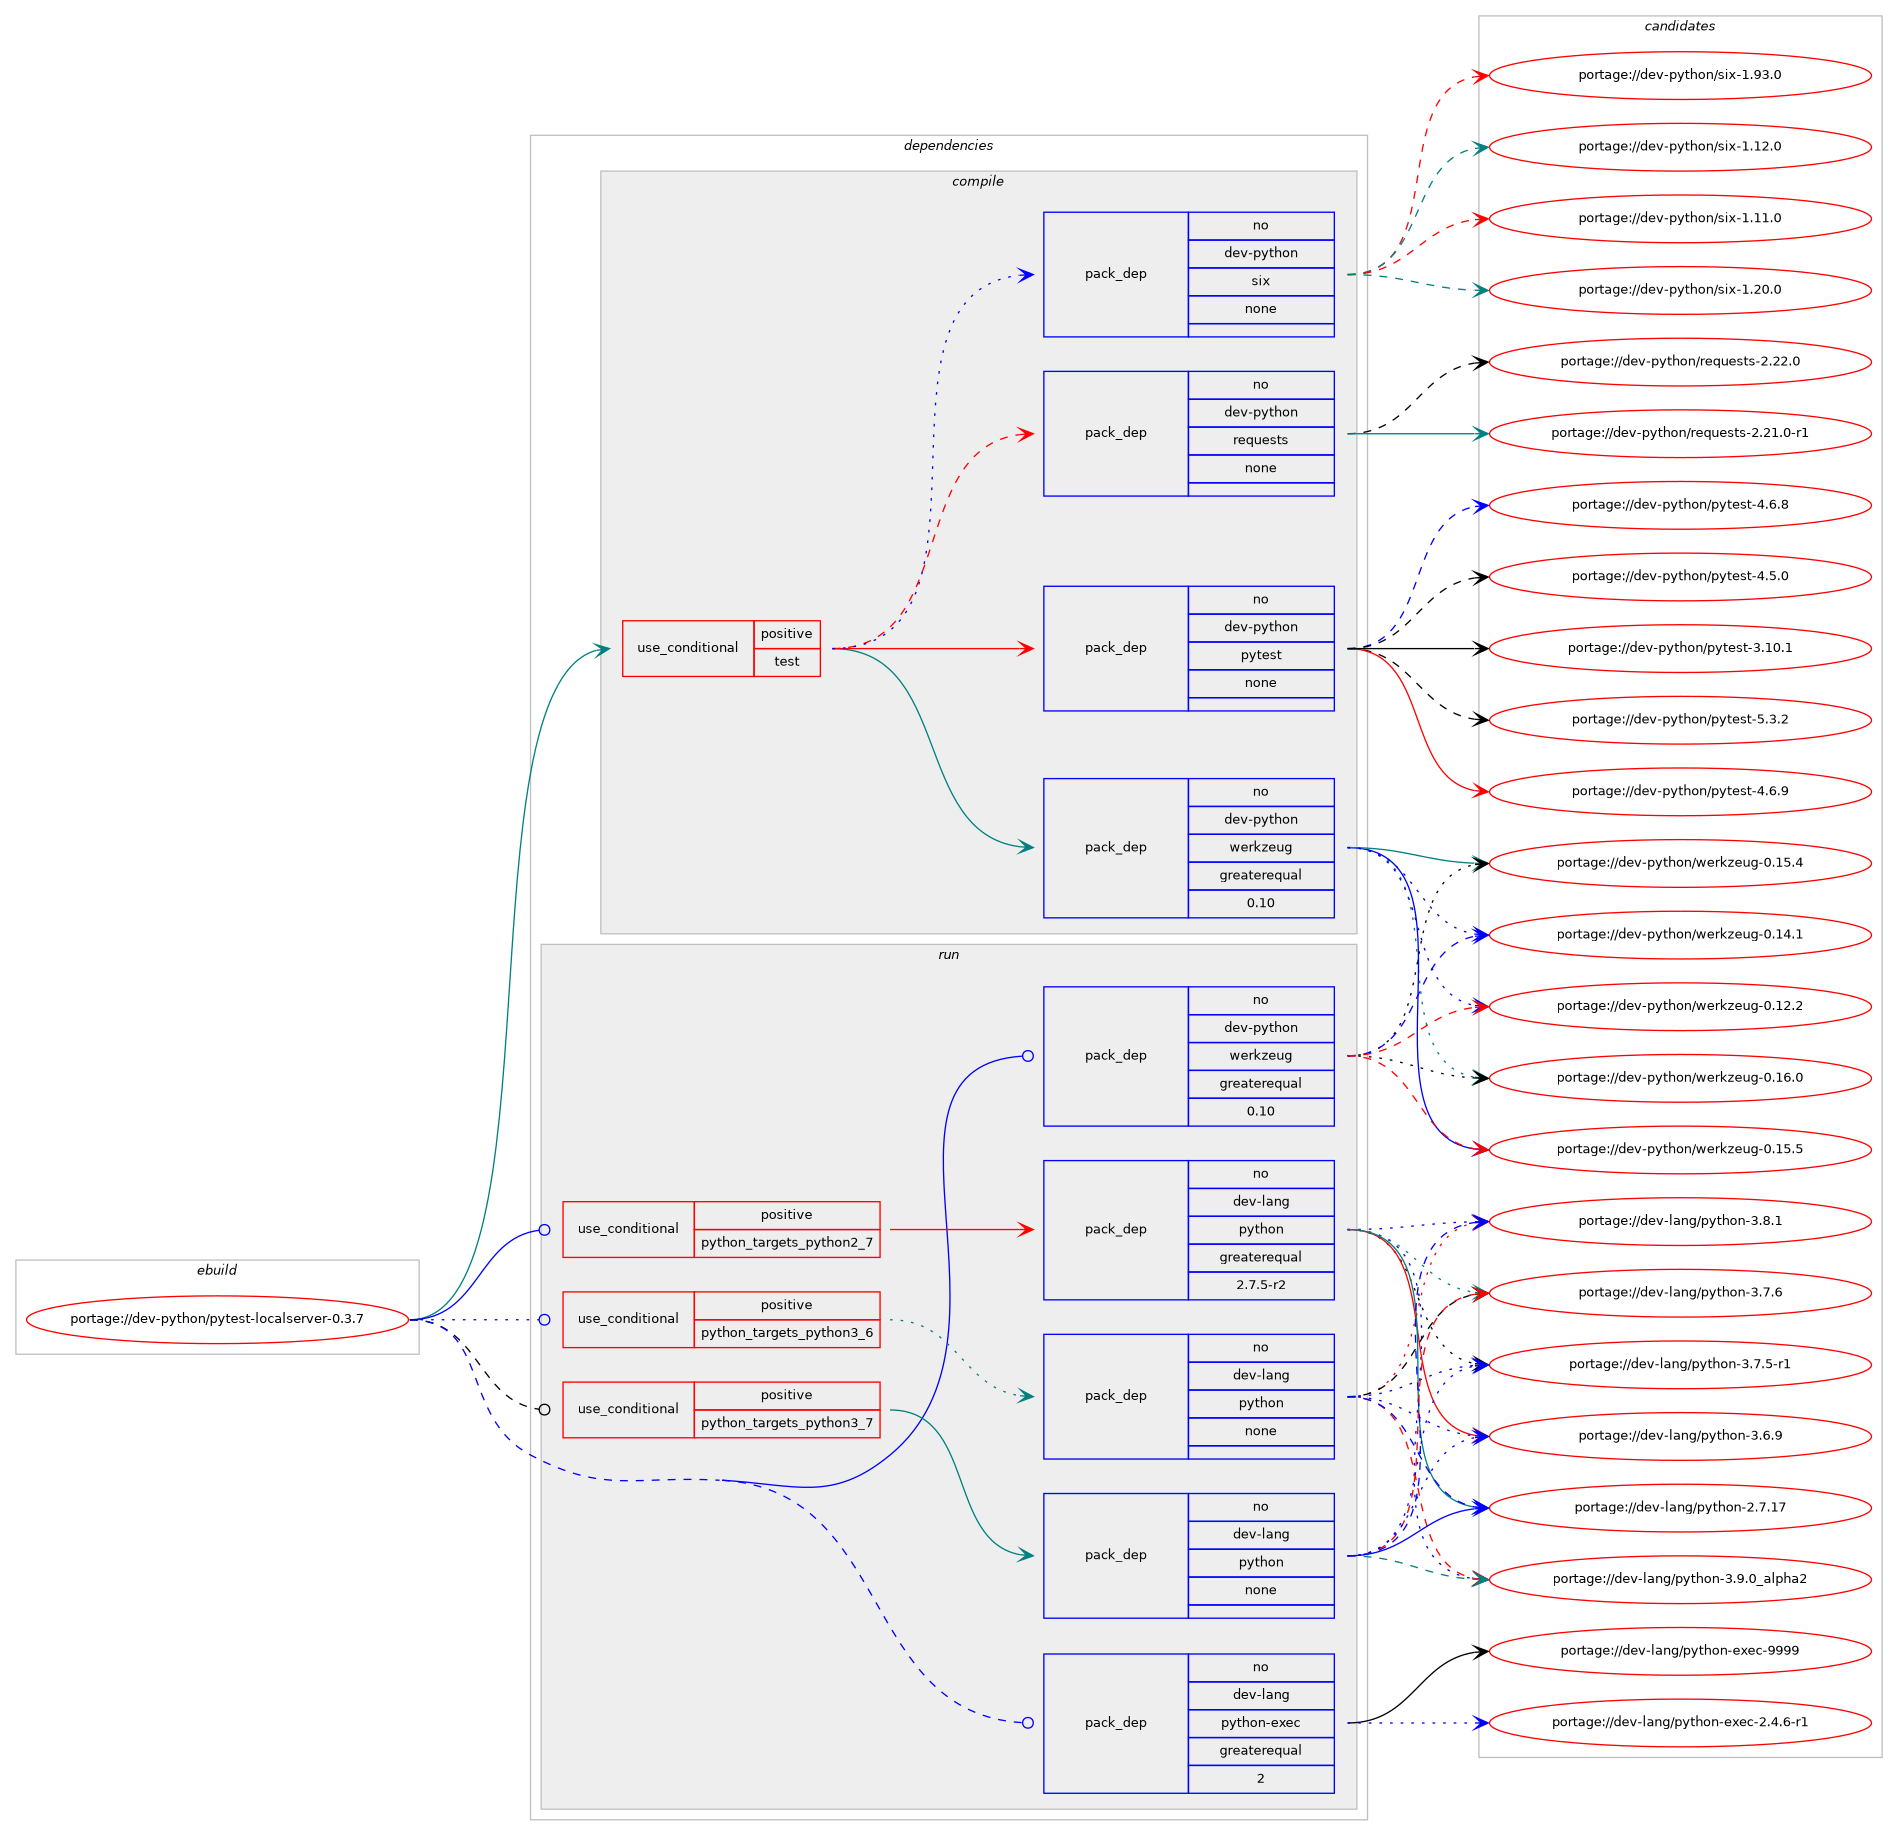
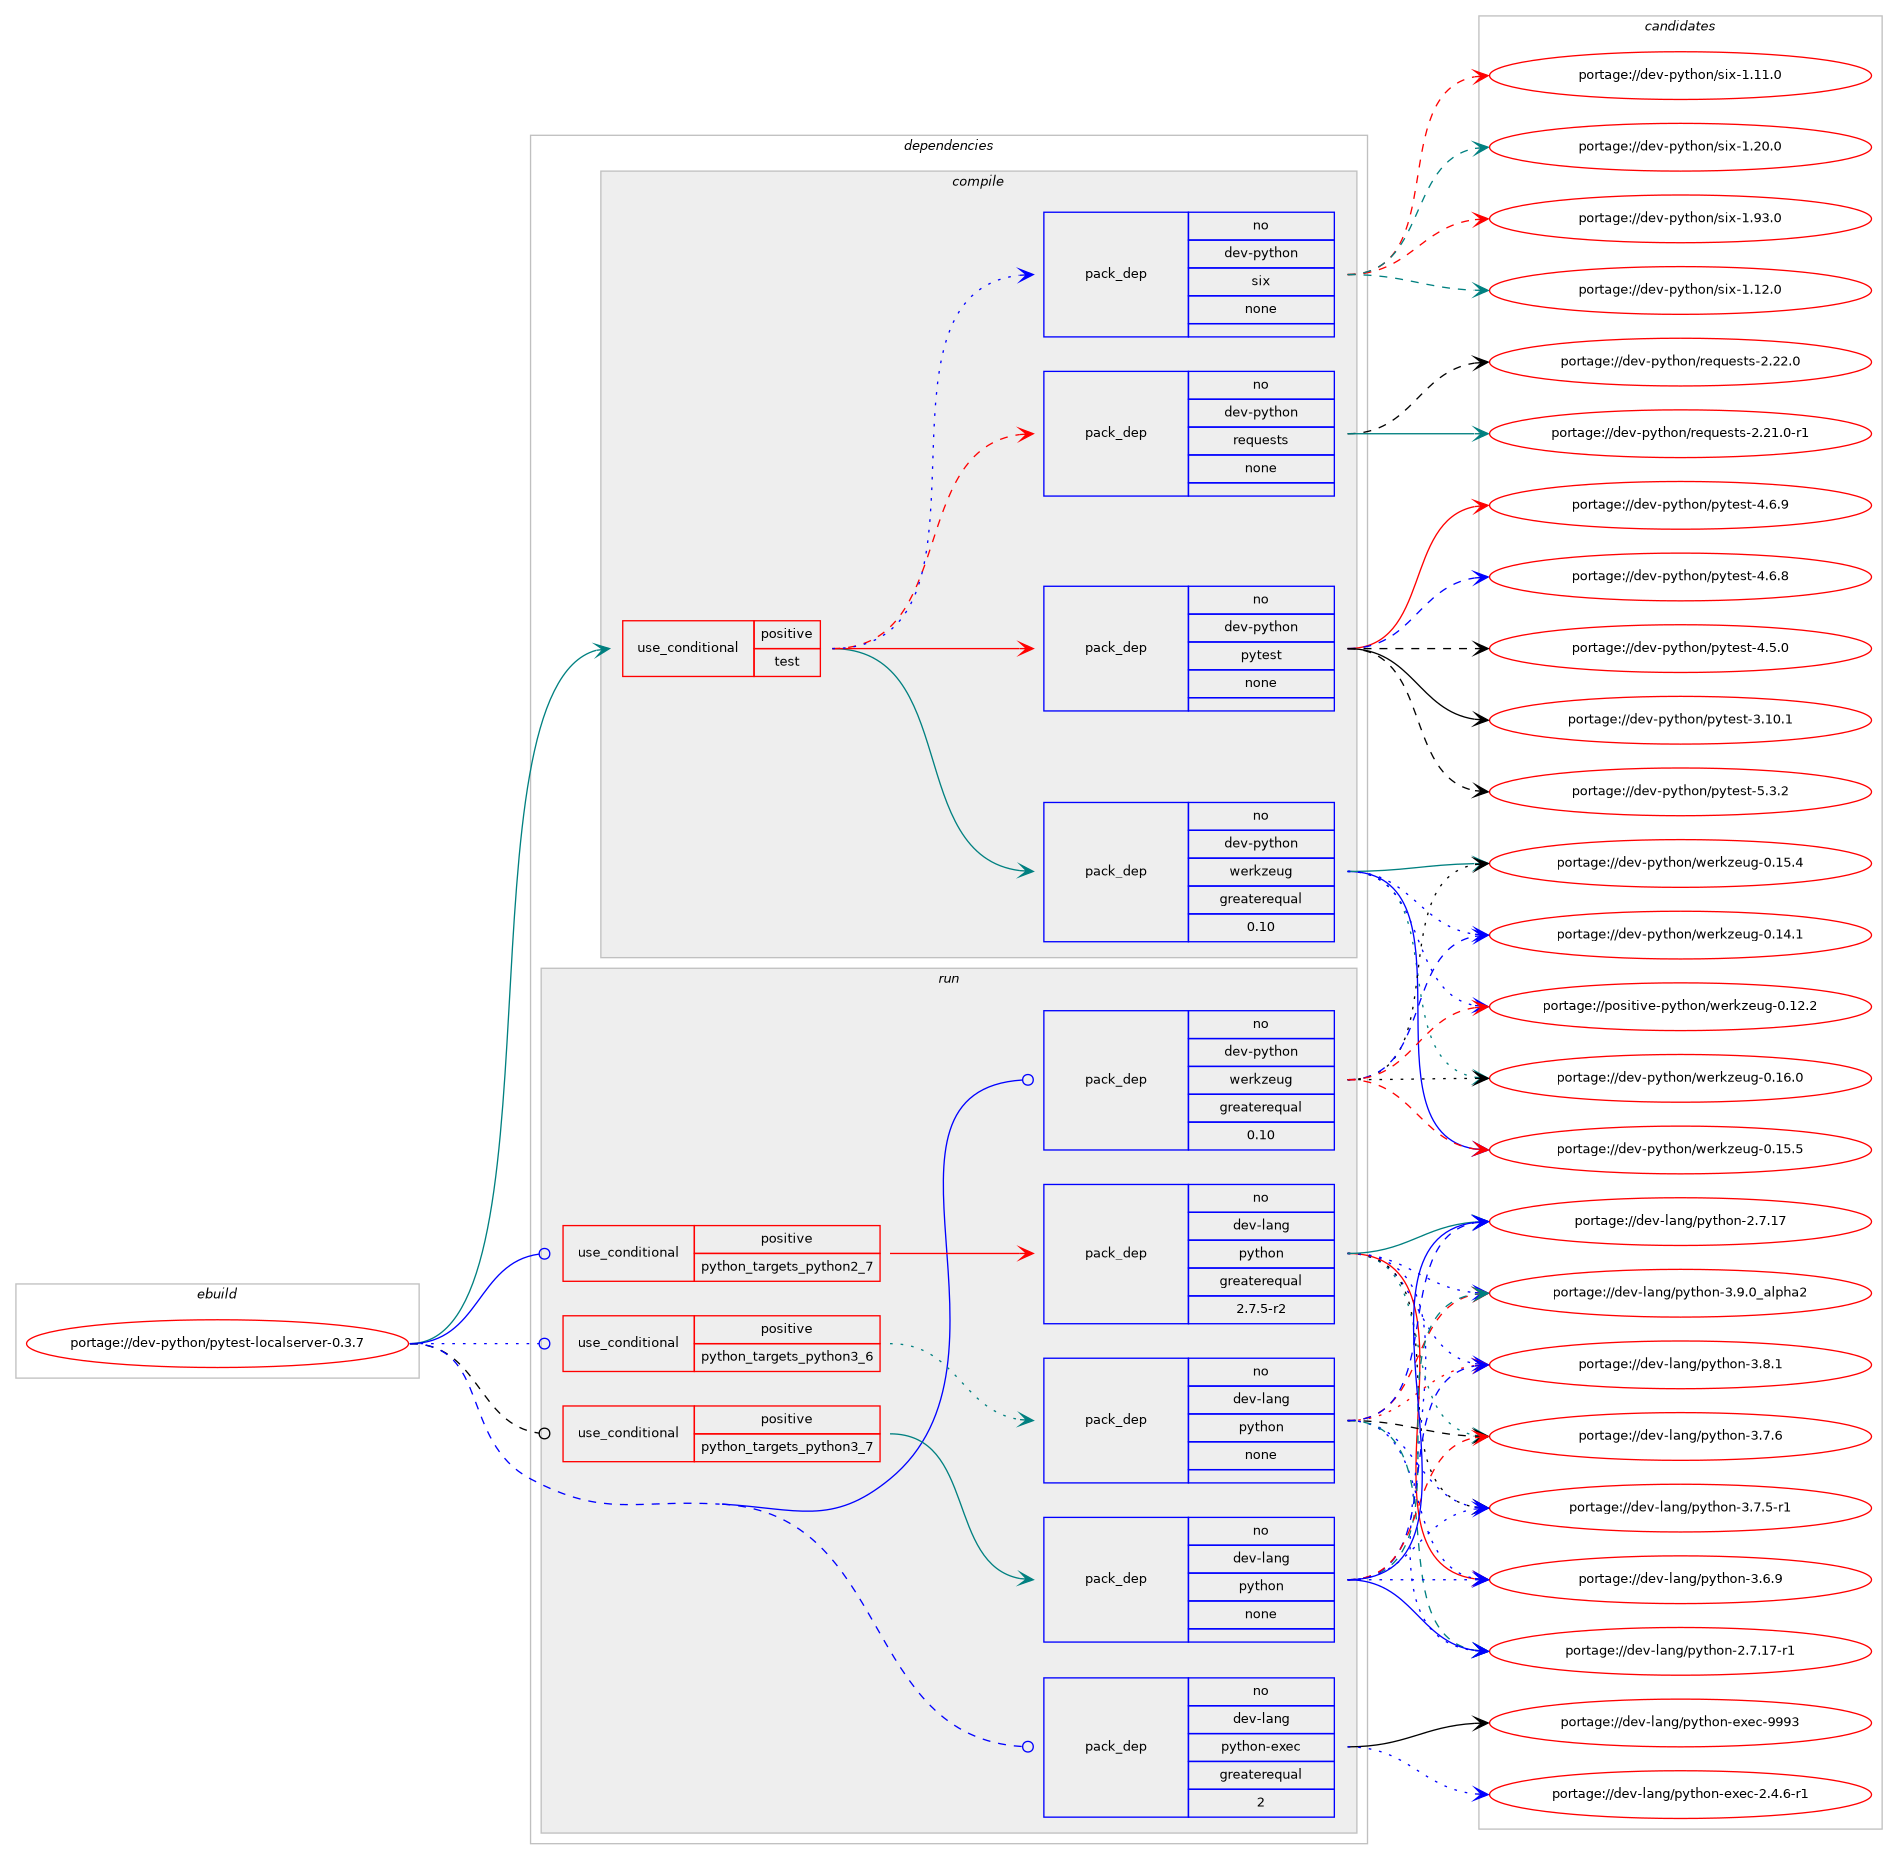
(1681, 1007) -> (1681, 1007)
(1681, 1651) -> (1681, 1723)
none -> (1681, 1651)
